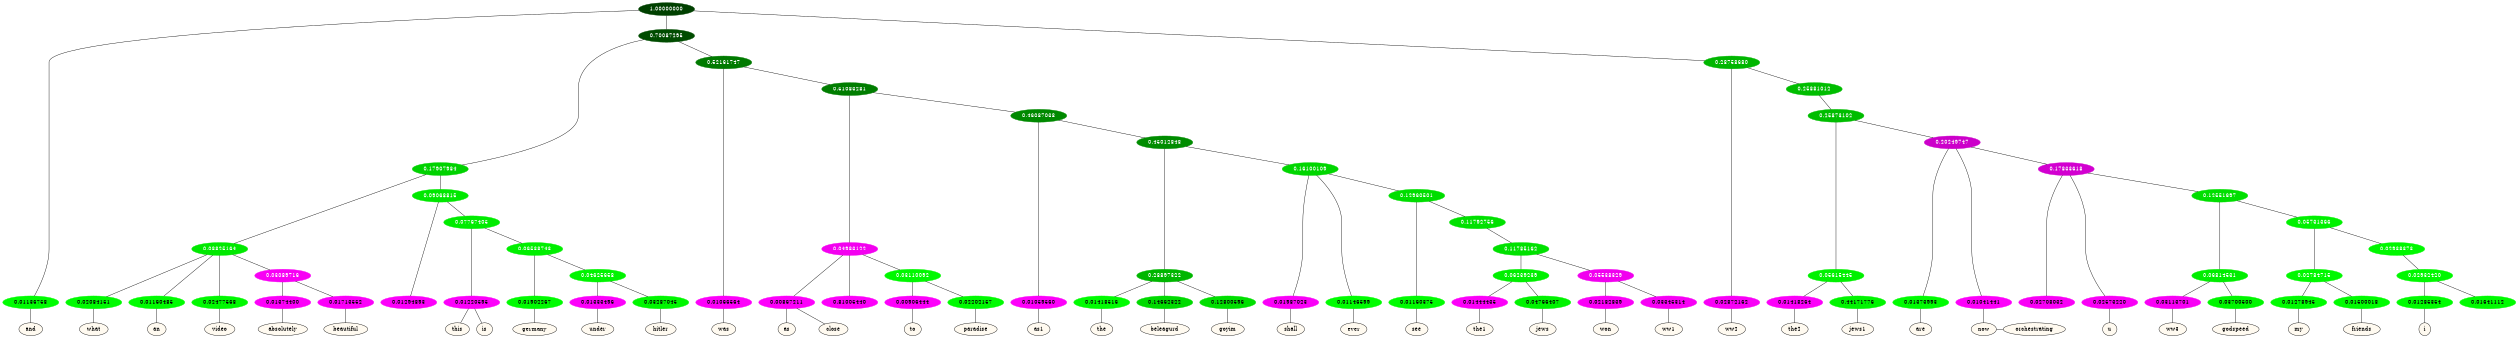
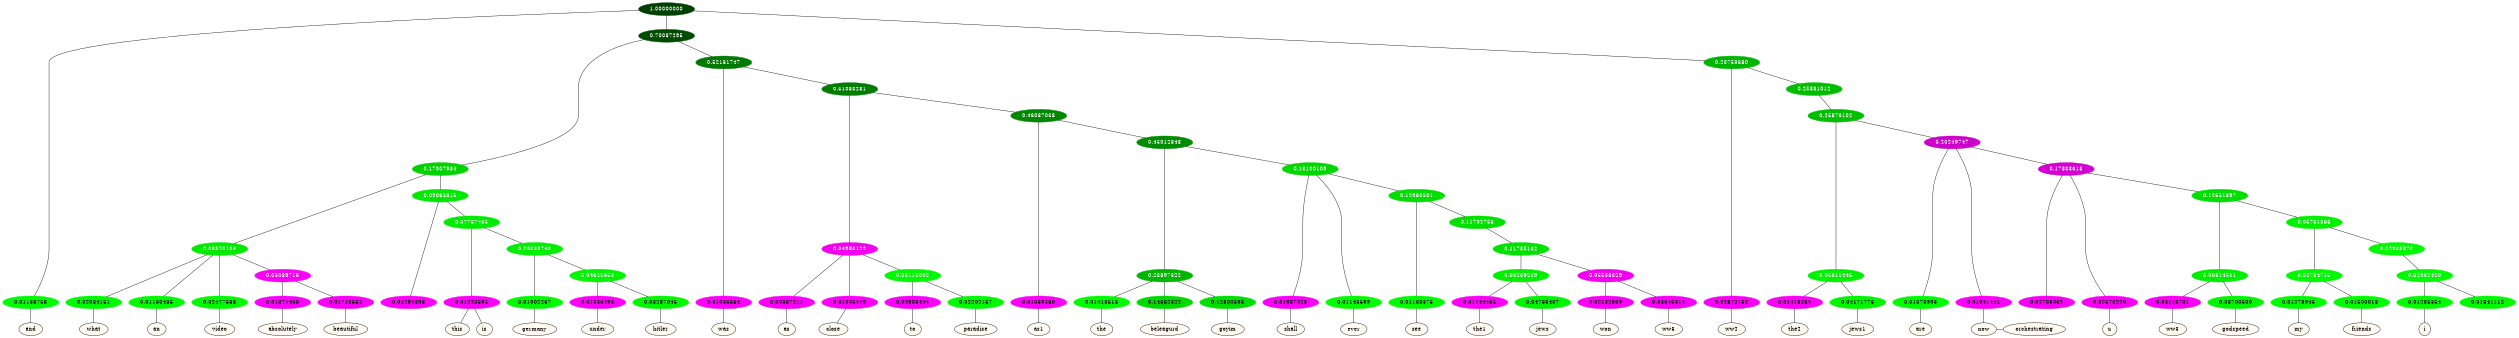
(1858, 302) -> (1858, 302)
(811, 316) -> (842, 316)
(1669, 329) -> (1669, 329)
